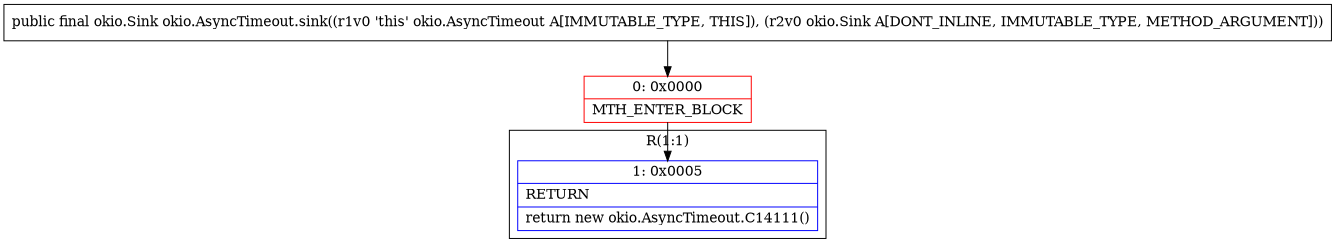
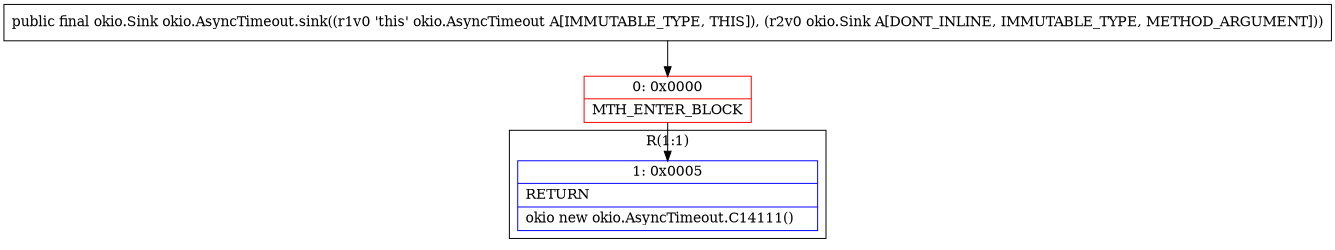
(668, 218) -> (660, 218)
